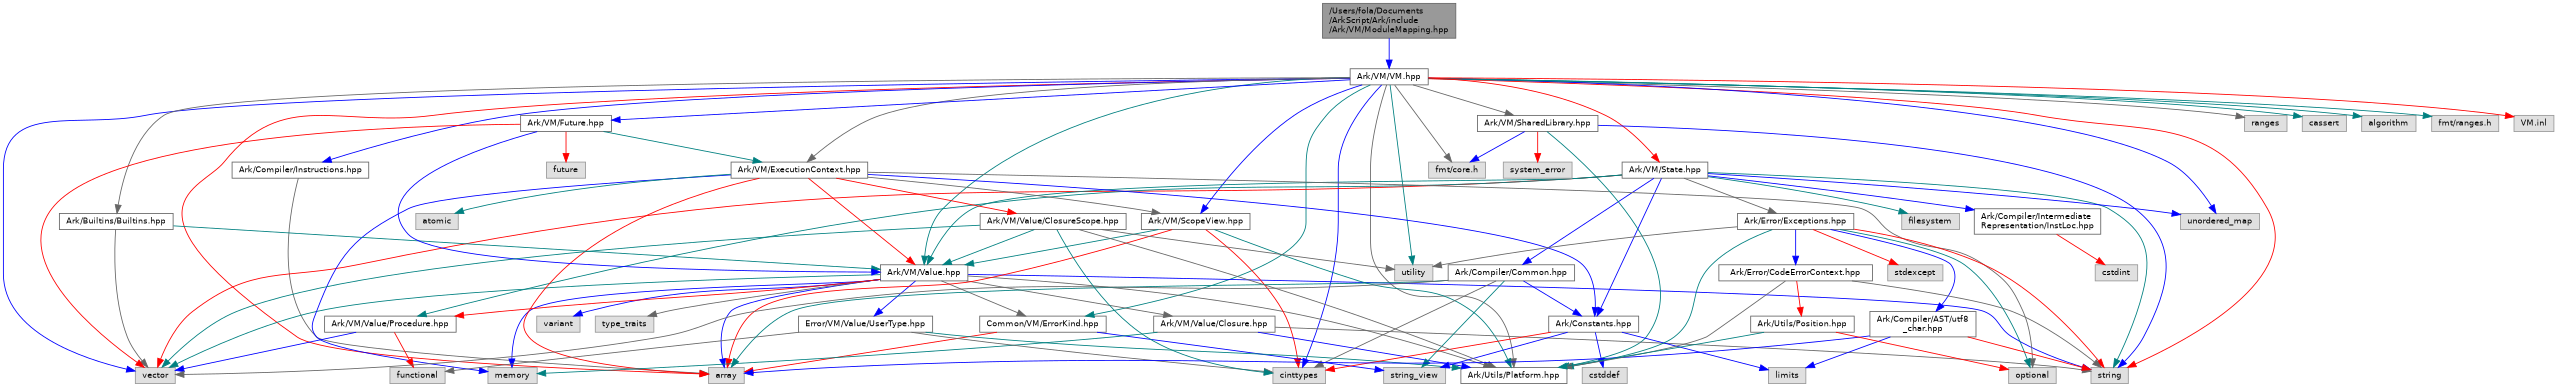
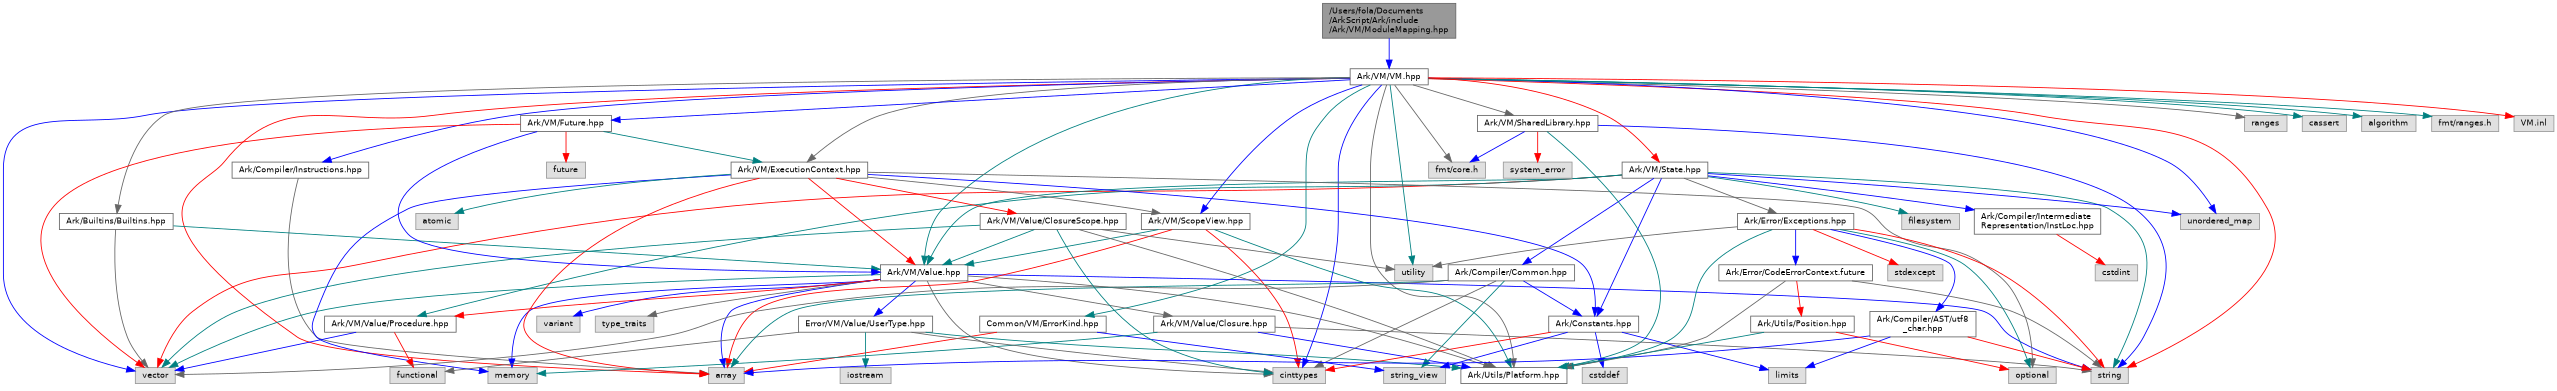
(1796, 273) -> (1796, 273)
(981, 298) -> (1117, 366)
none -> (866, 376)
